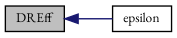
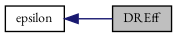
(95, 19) -> (95, 19)
